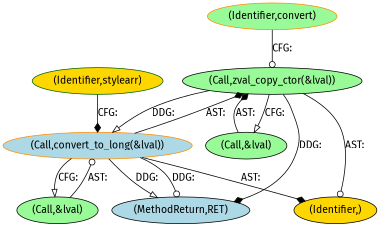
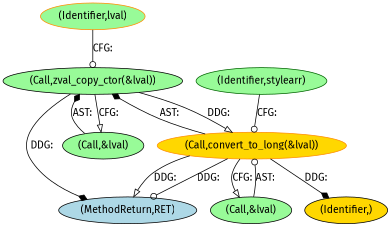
(272, 16) -> (93, 16)
(98, 81) -> (261, 81)
(98, 109) -> (257, 110)
(343, 134) -> none
(98, 146) -> (252, 146)
(252, 178) -> (317, 178)
